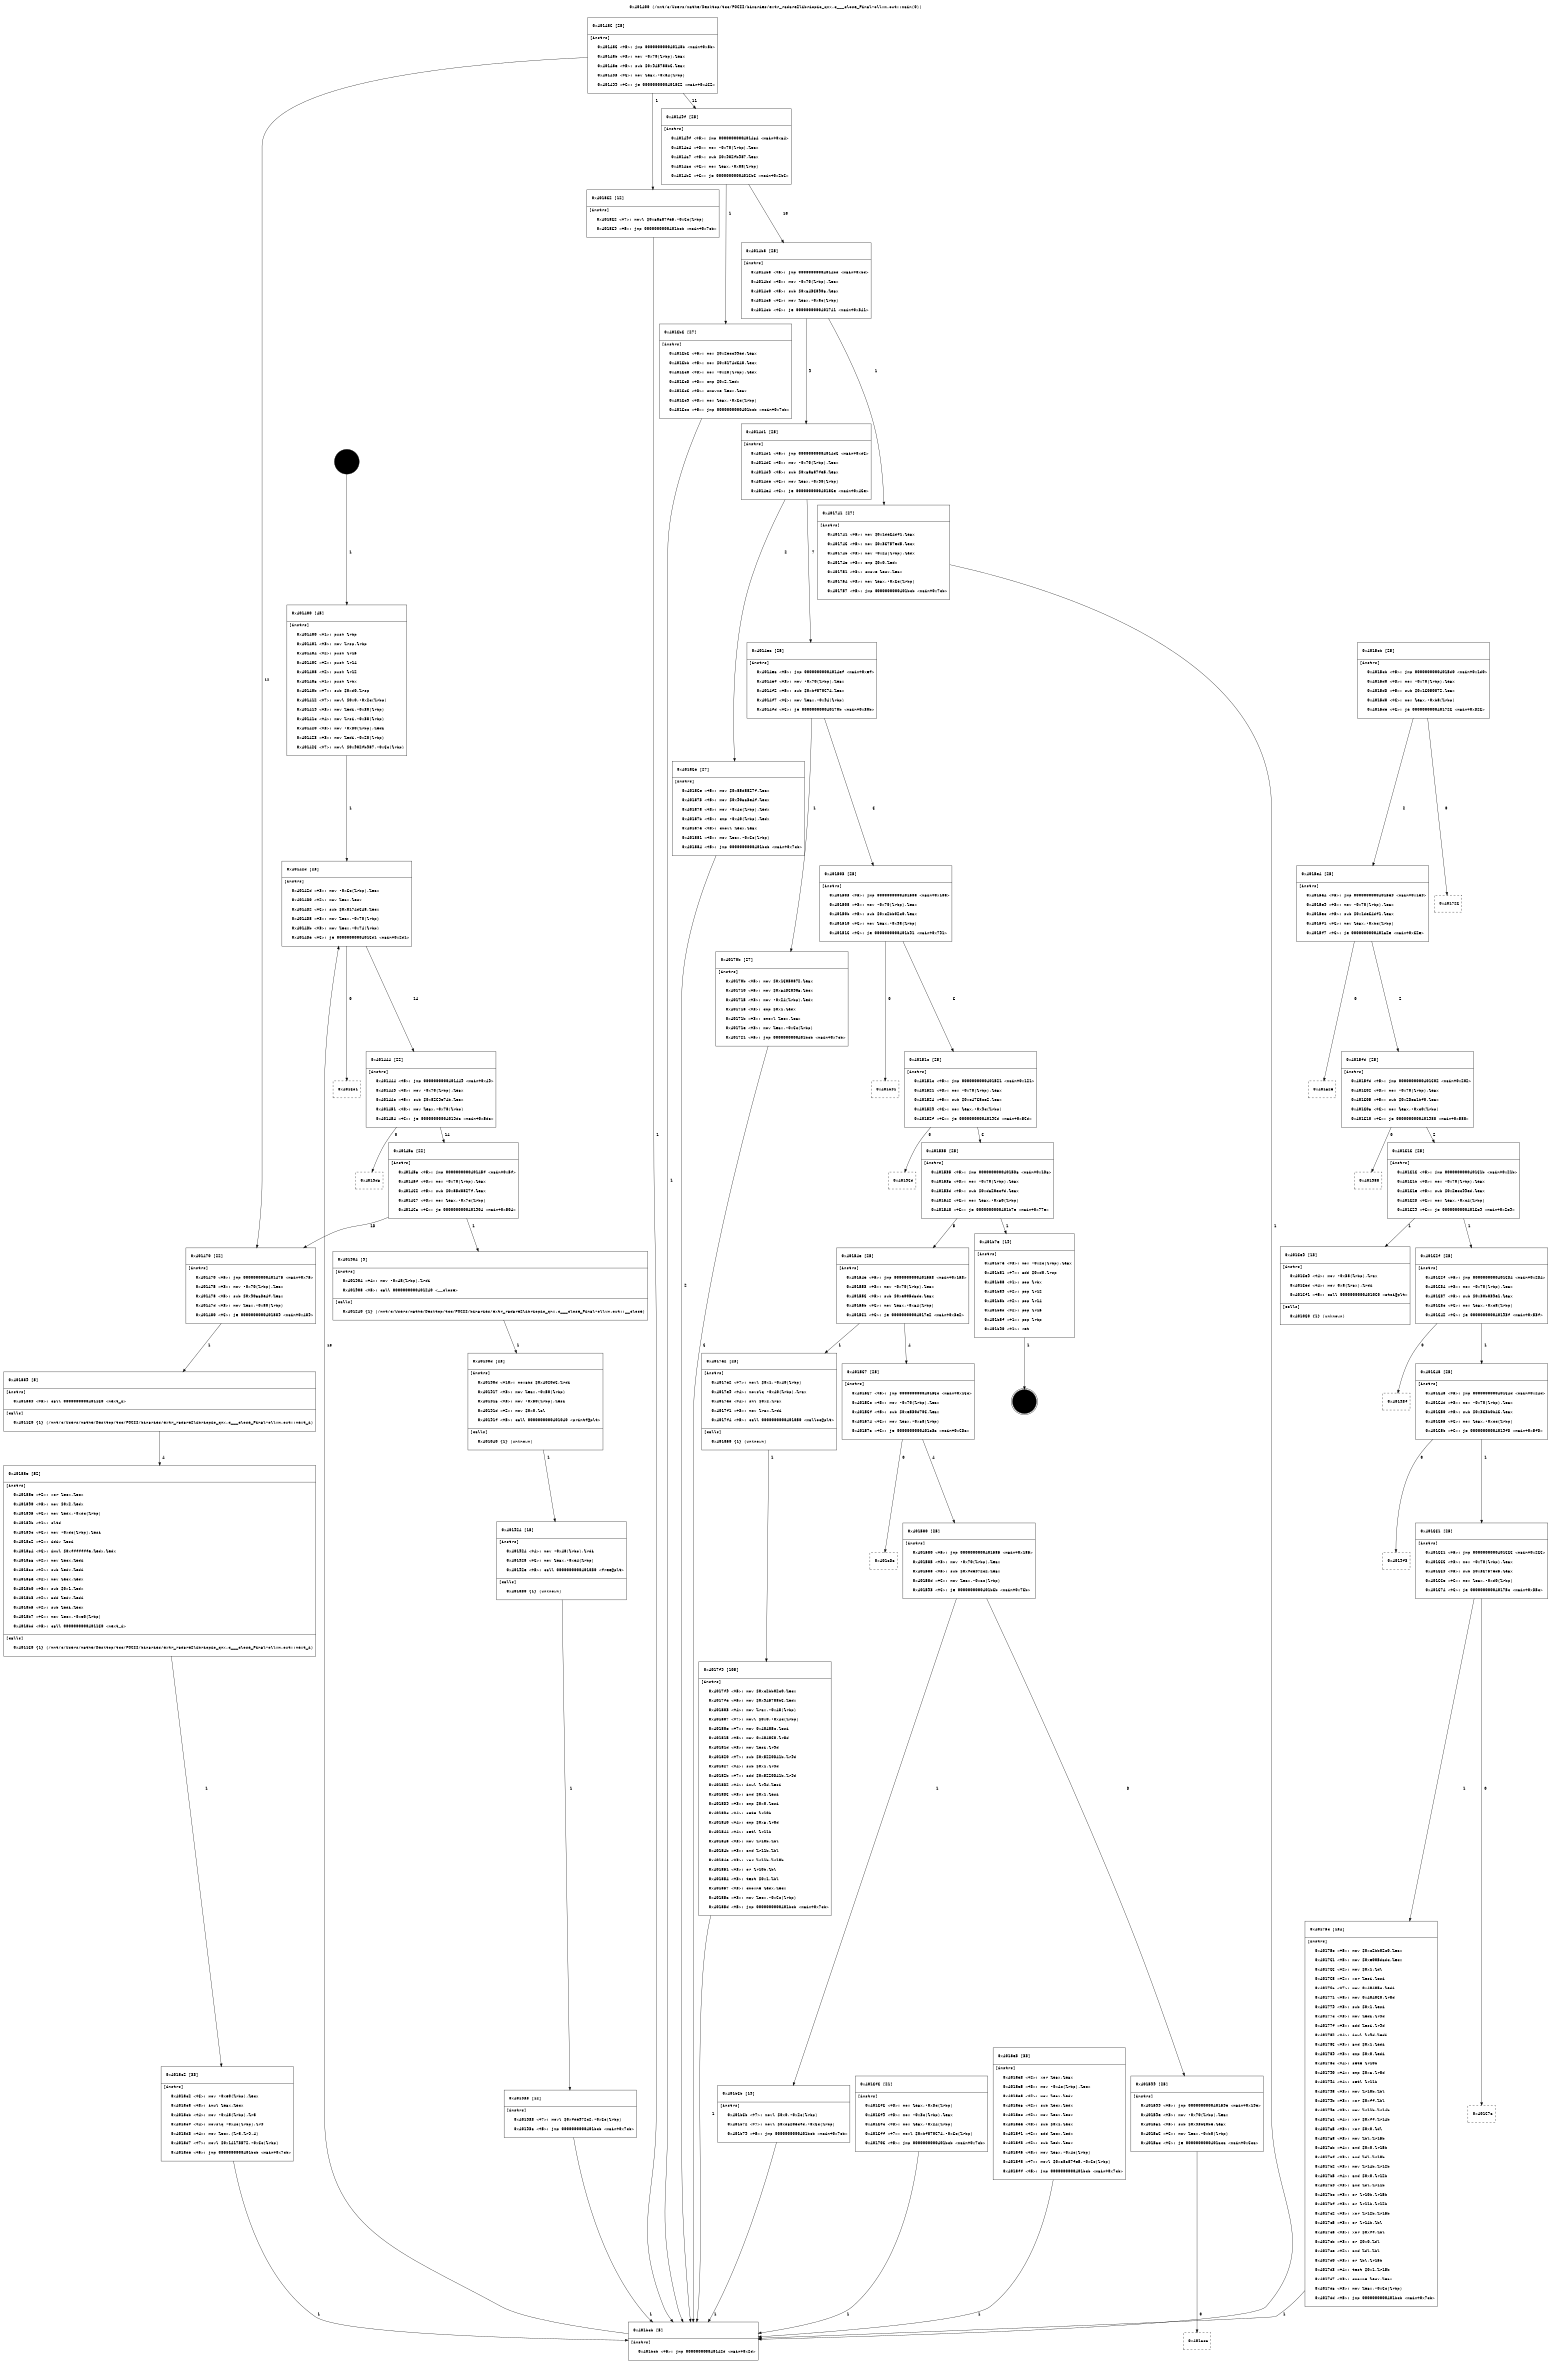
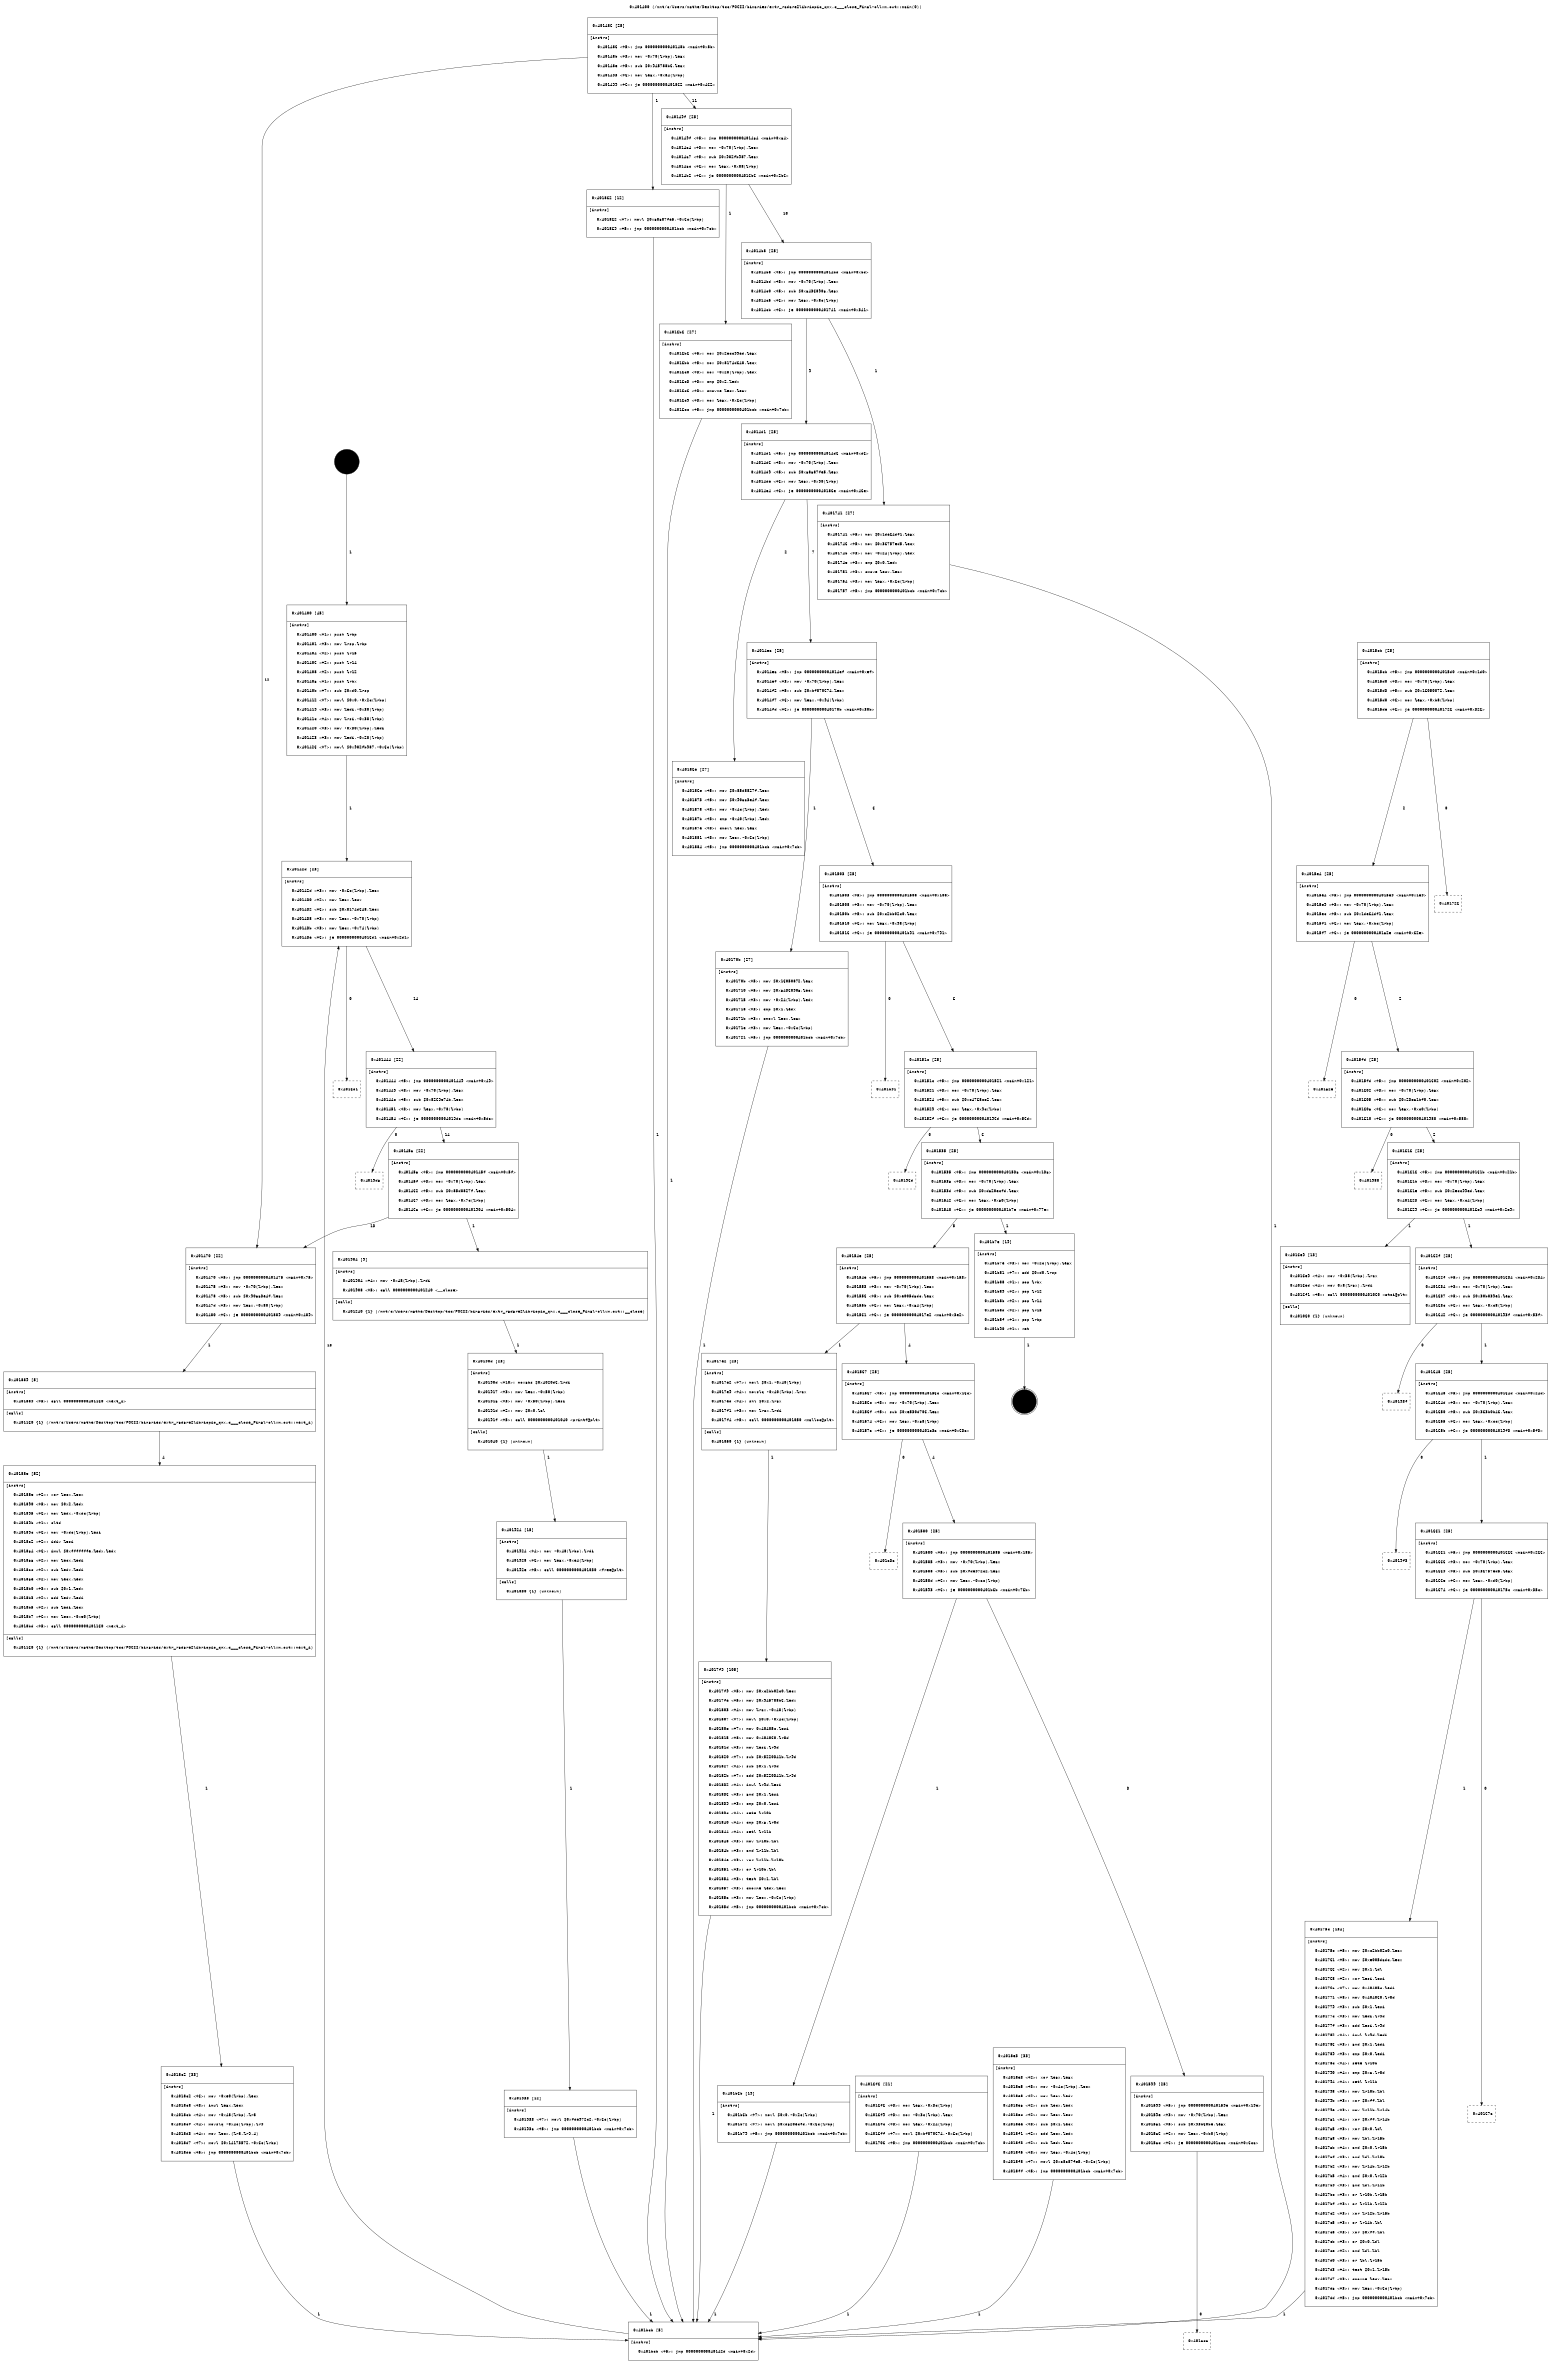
(703, 1345) -> (703, 1345)
(682, 1585) -> none
